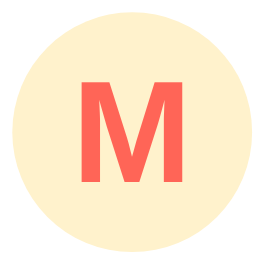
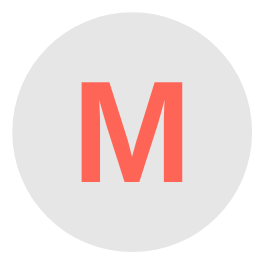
(132, 132) -> (132, 132)
